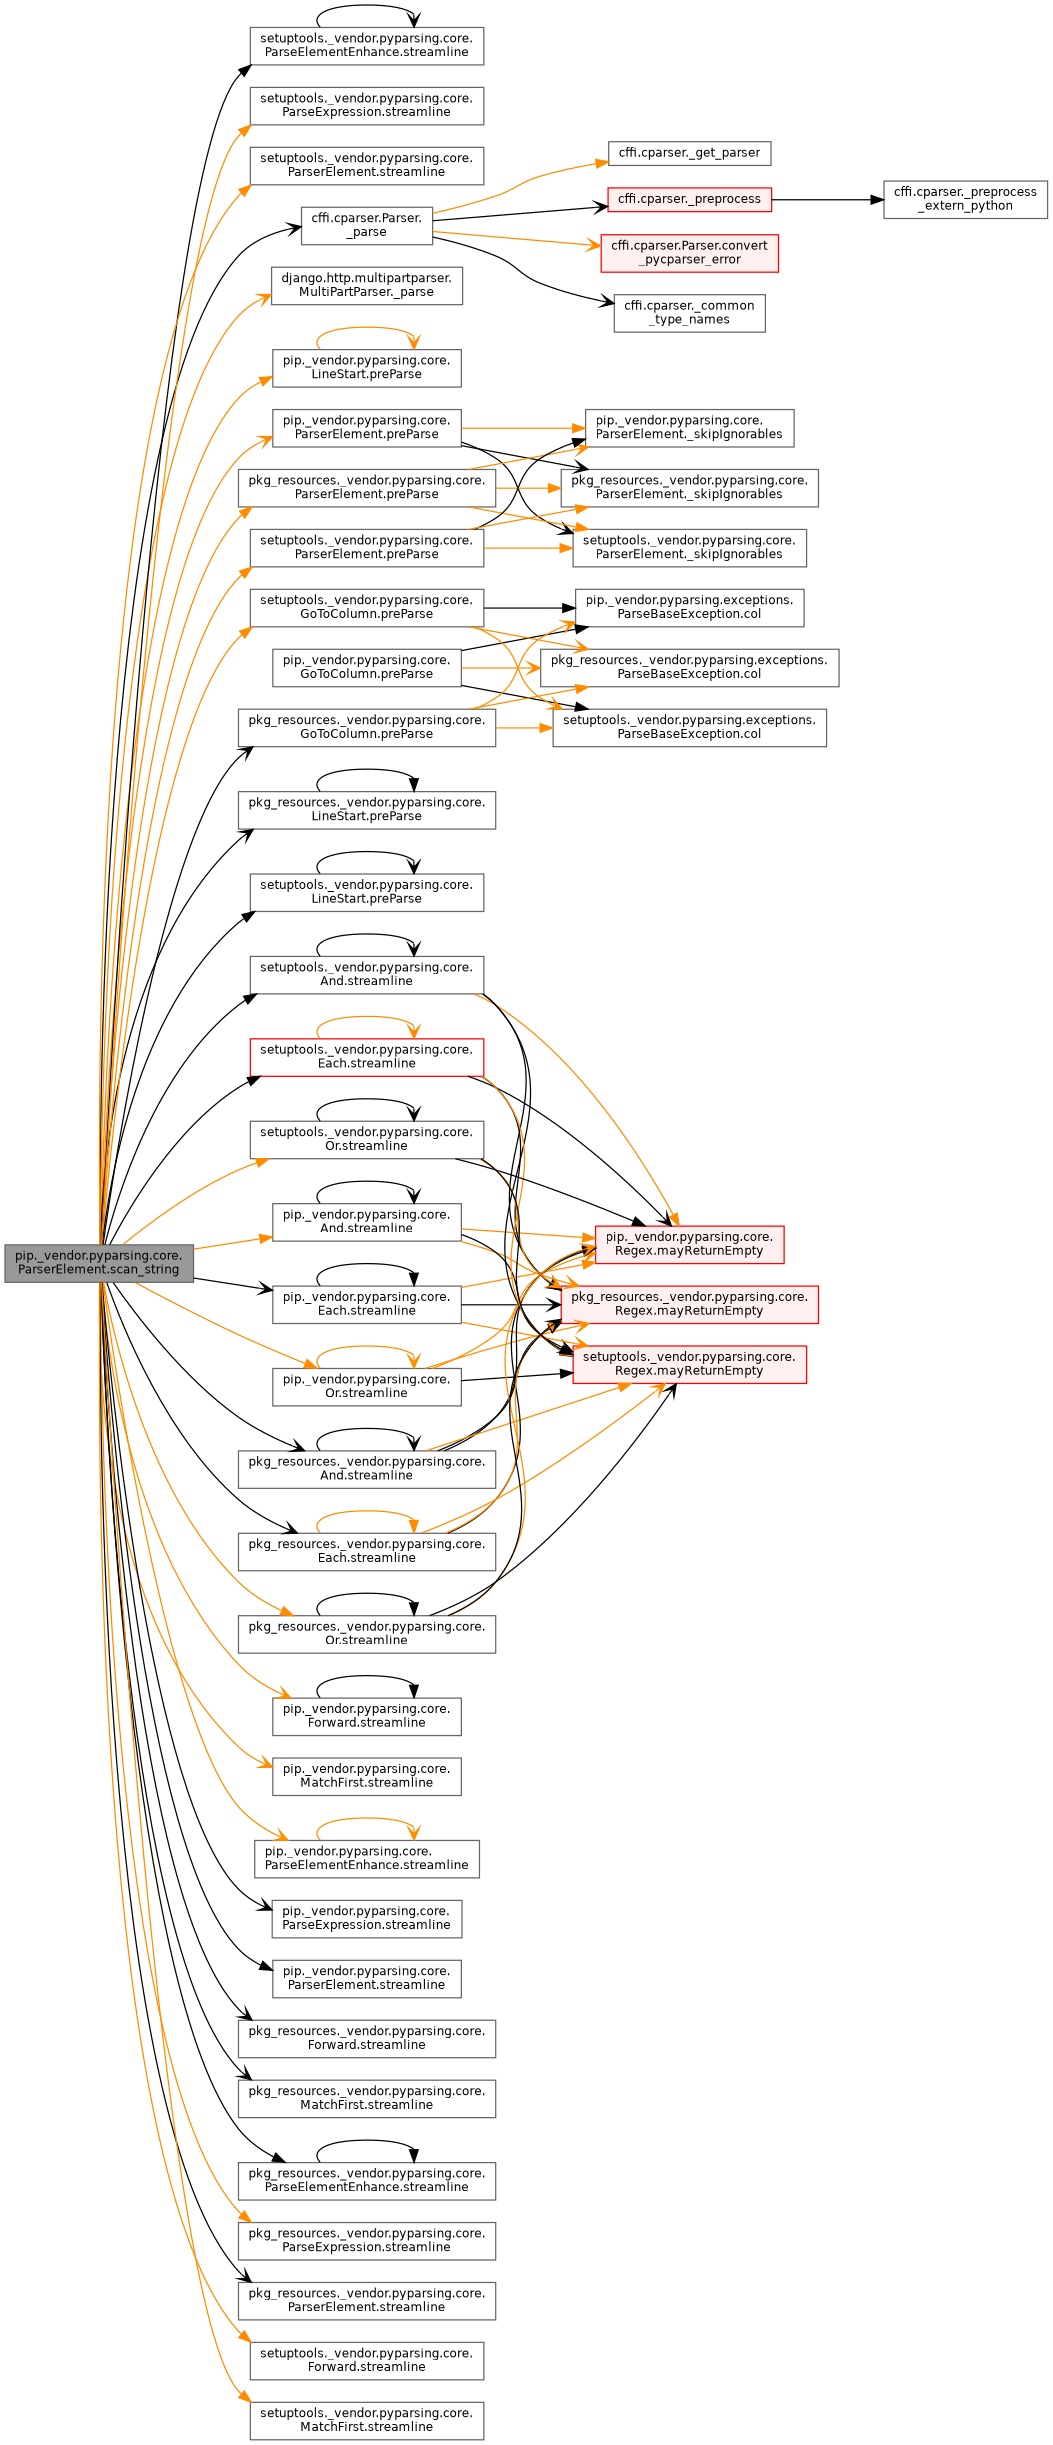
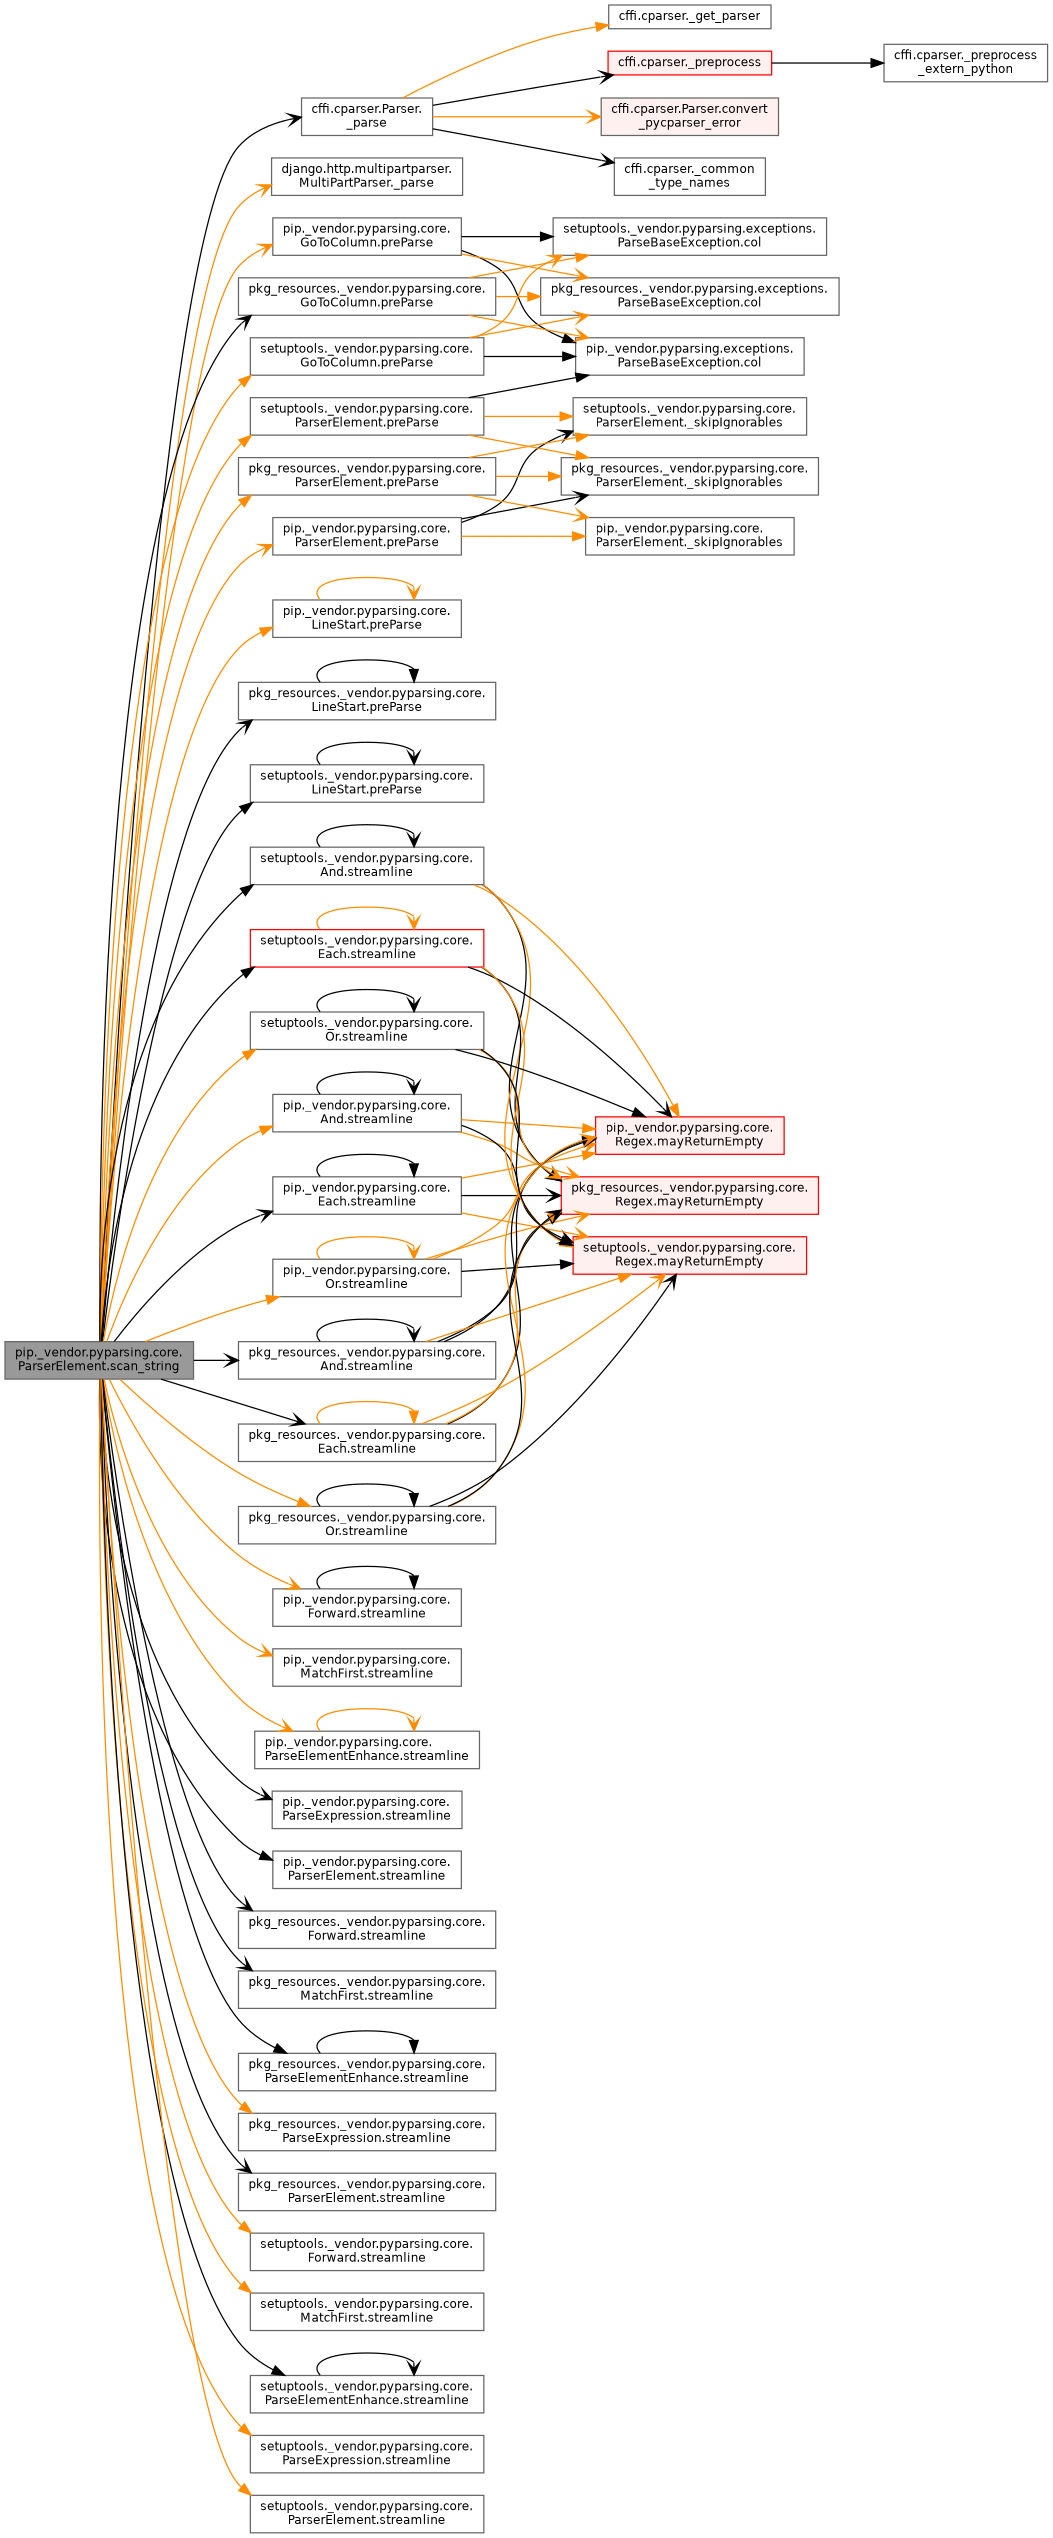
(690, 253) -> (690, 117)
(524, 476) -> (522, 388)
none -> (145, 786)
(517, 1175) -> (517, 1065)
